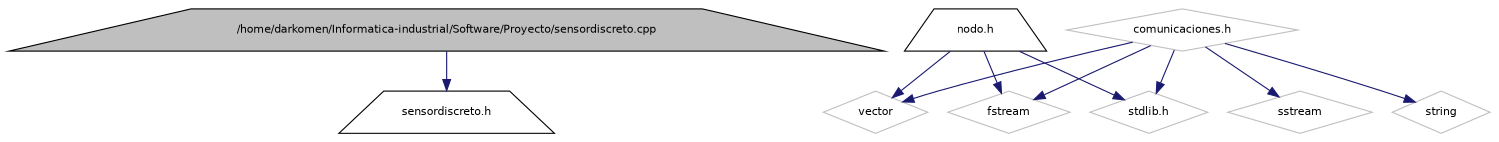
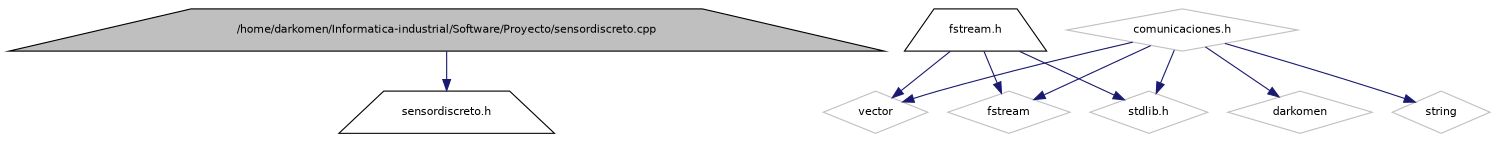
(976, 30) -> (976, 30)
(1300, 112) -> (1300, 112)
